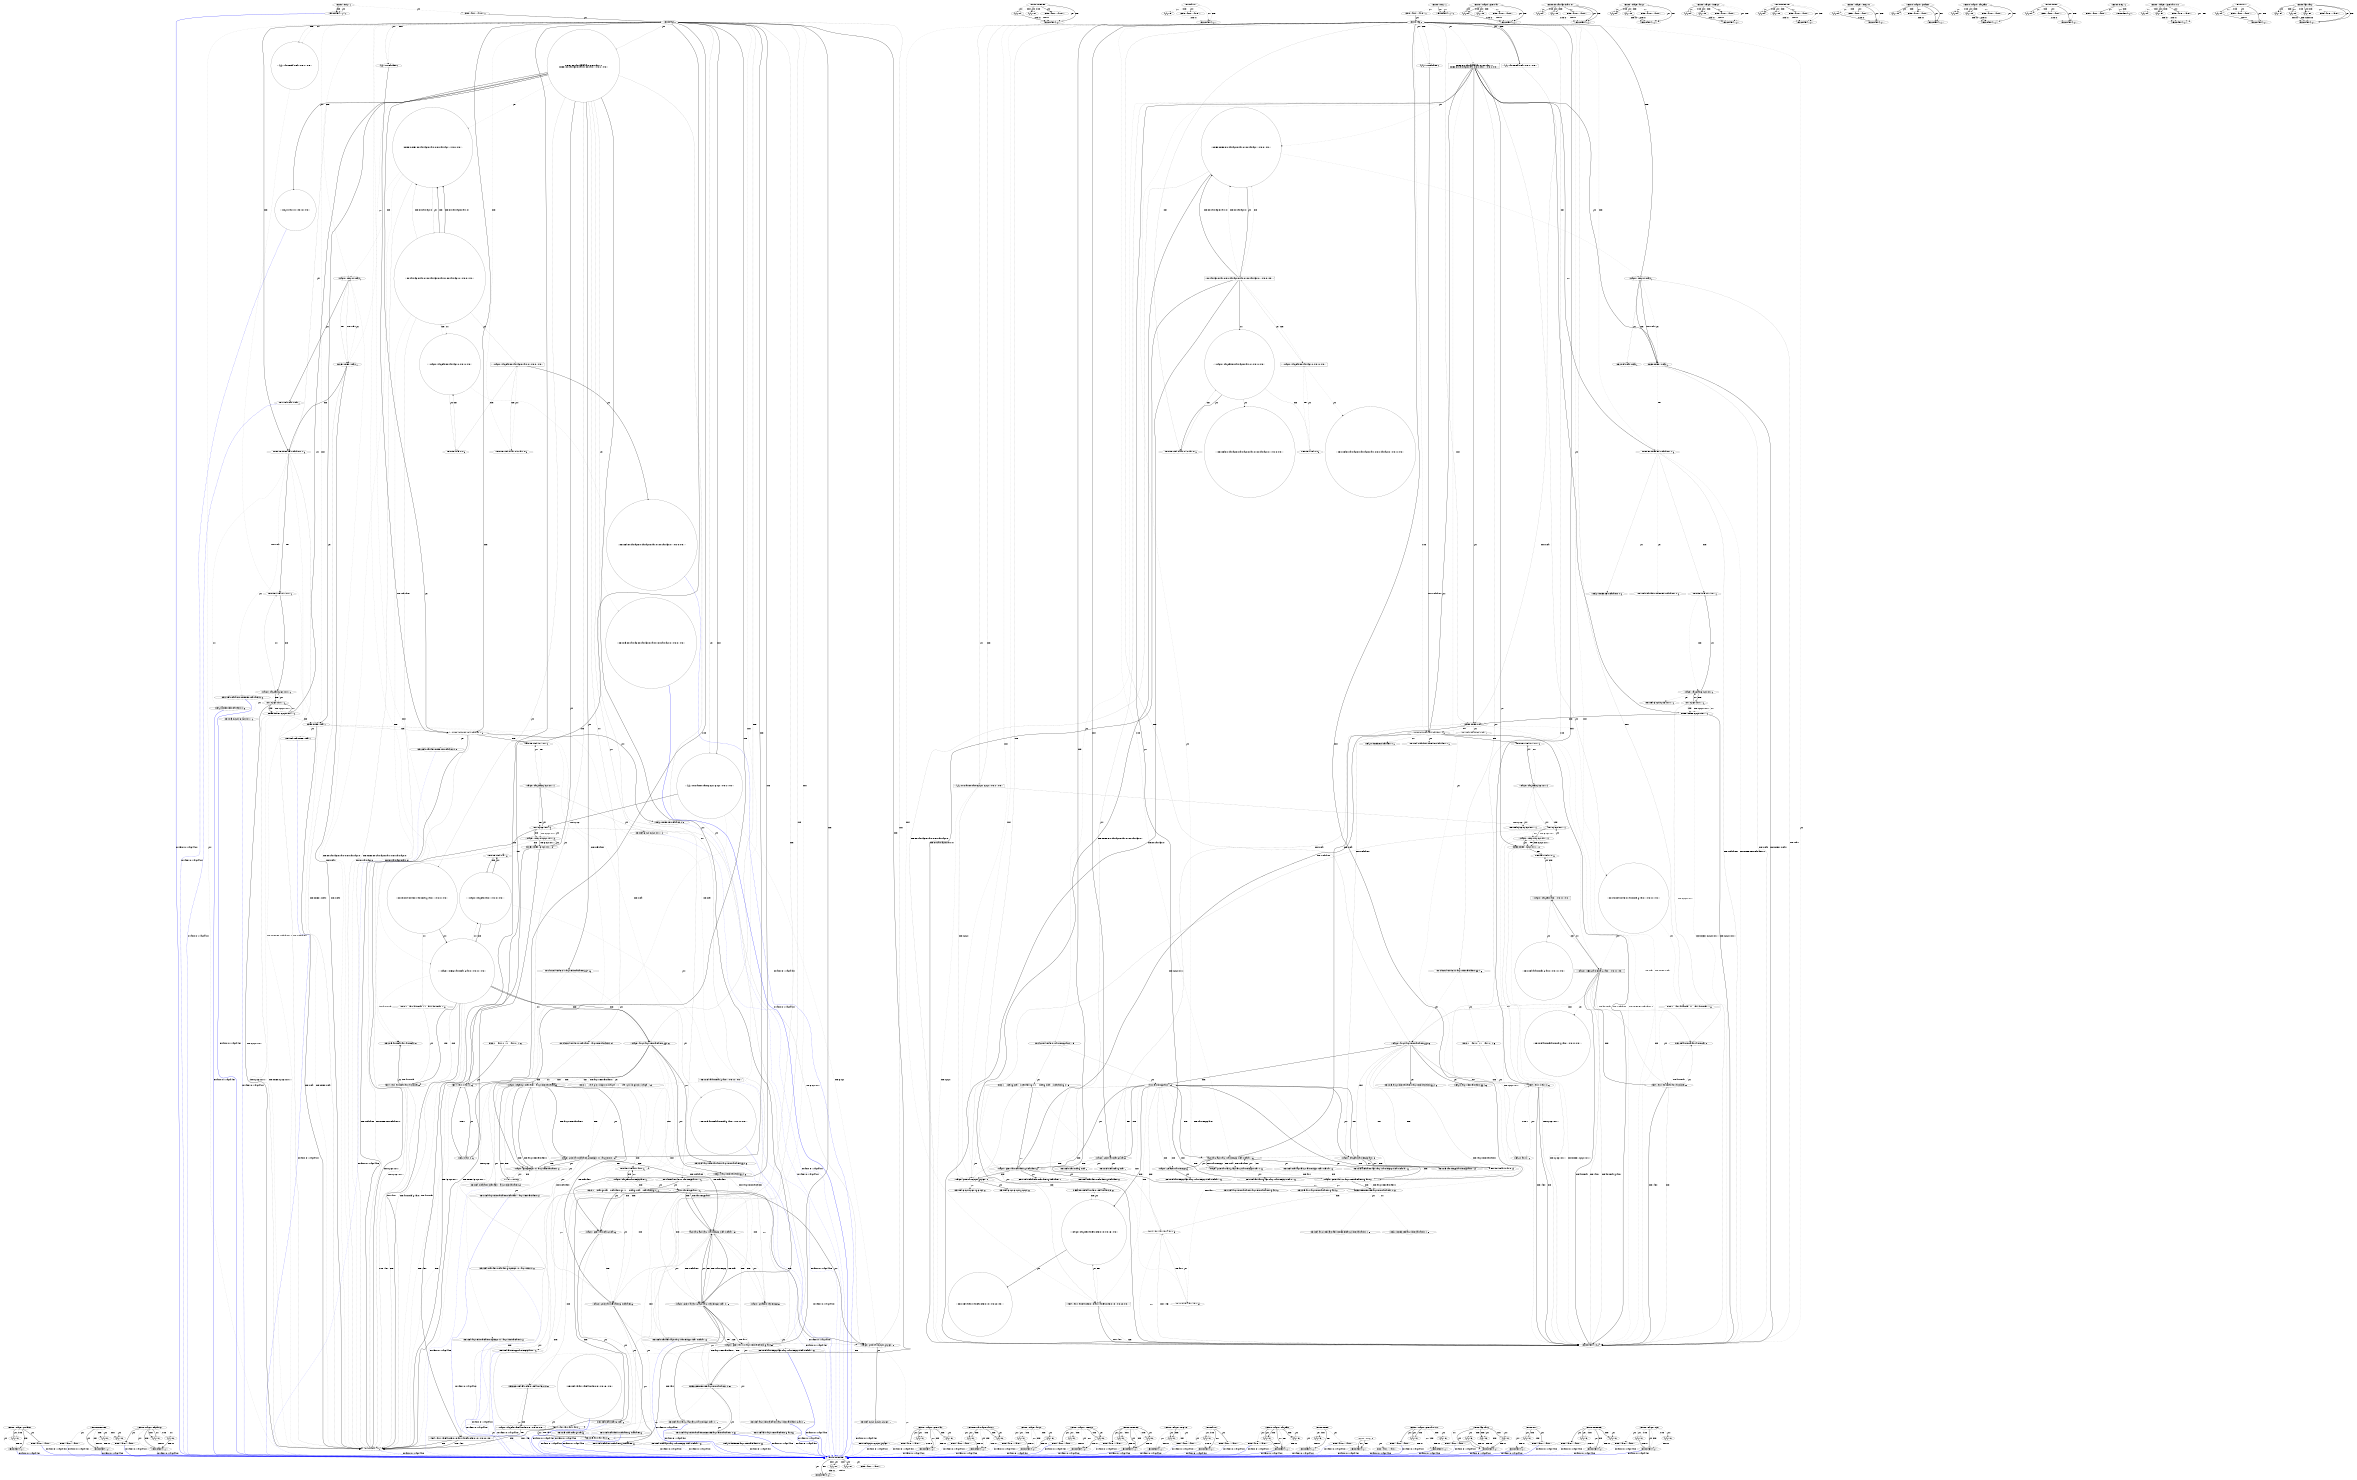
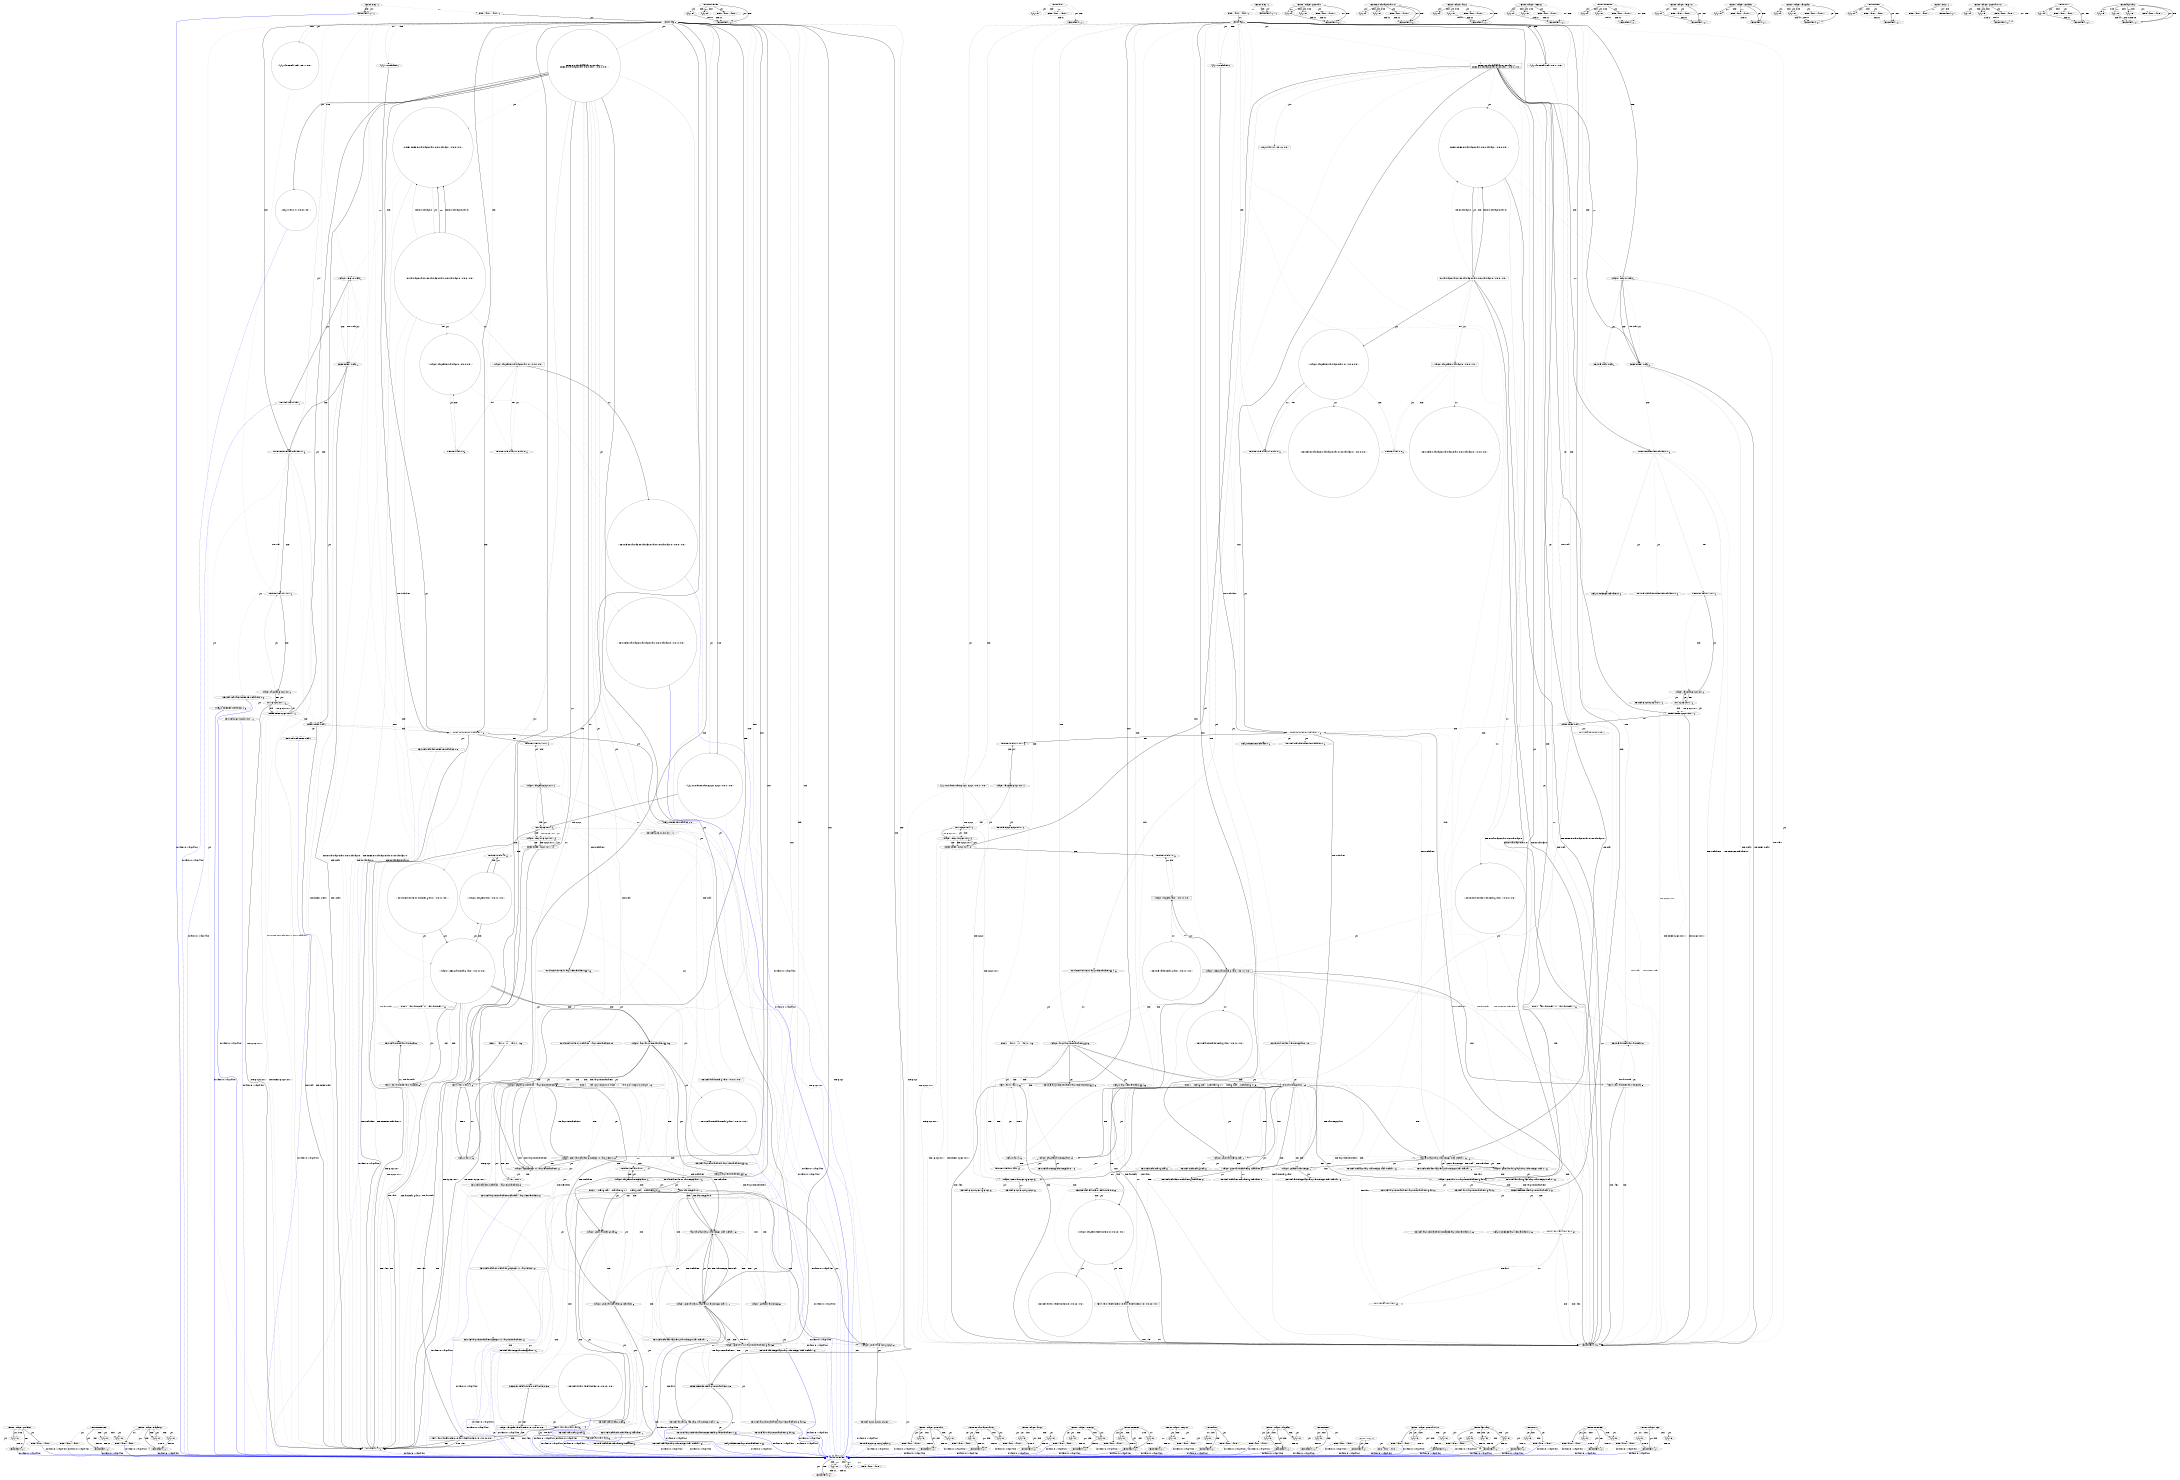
none -> (1274, 147)
